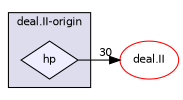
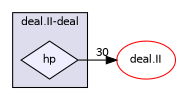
(50, 23) -> (50, 23)
